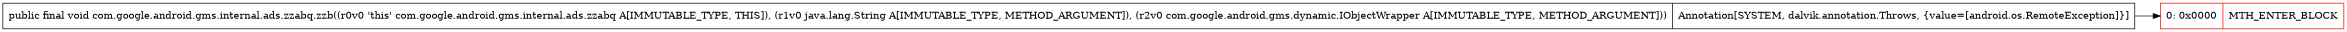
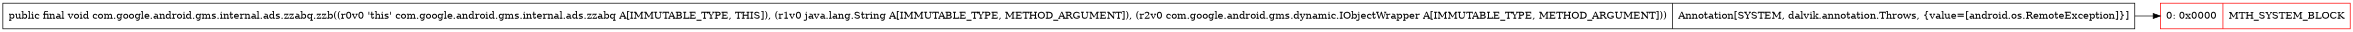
(2283, 16) -> (2287, 16)
